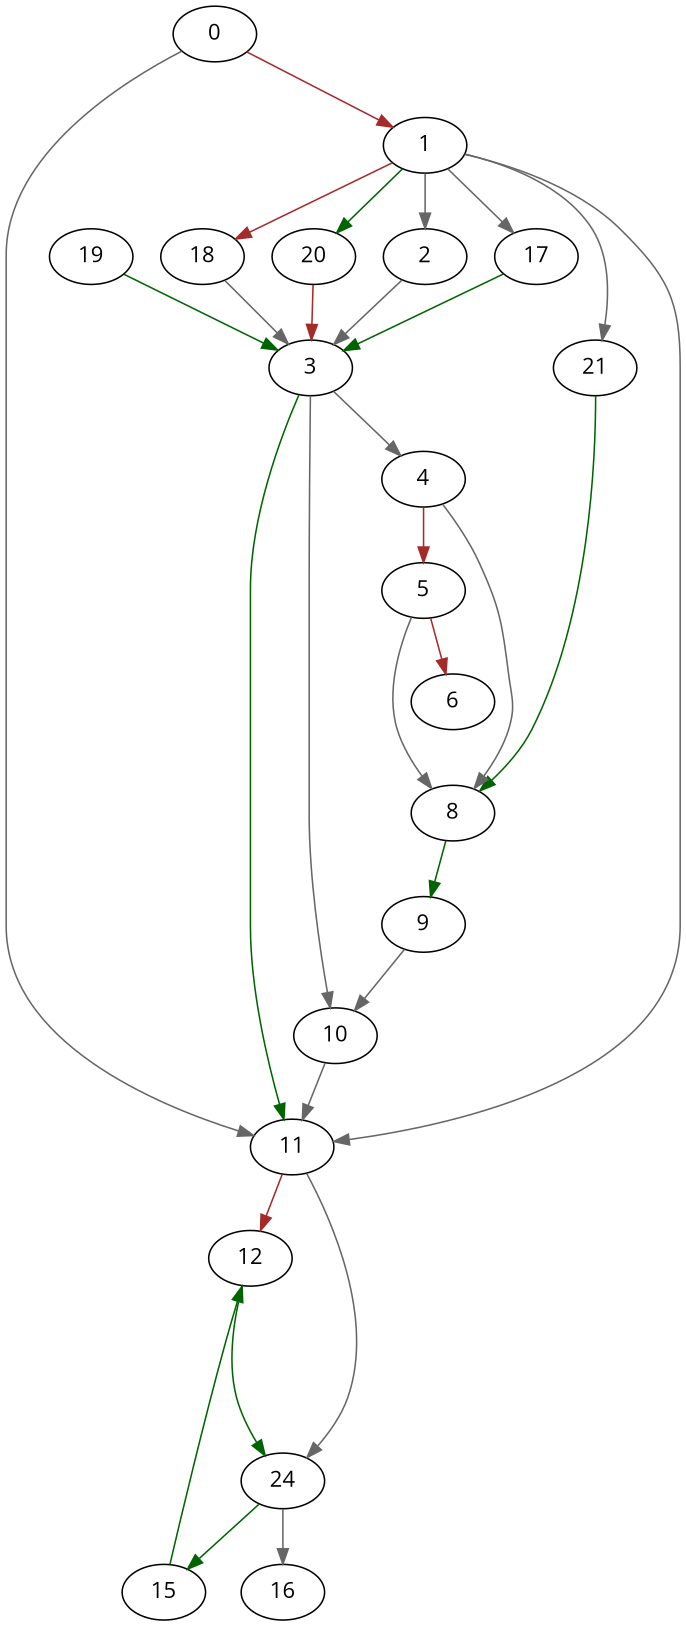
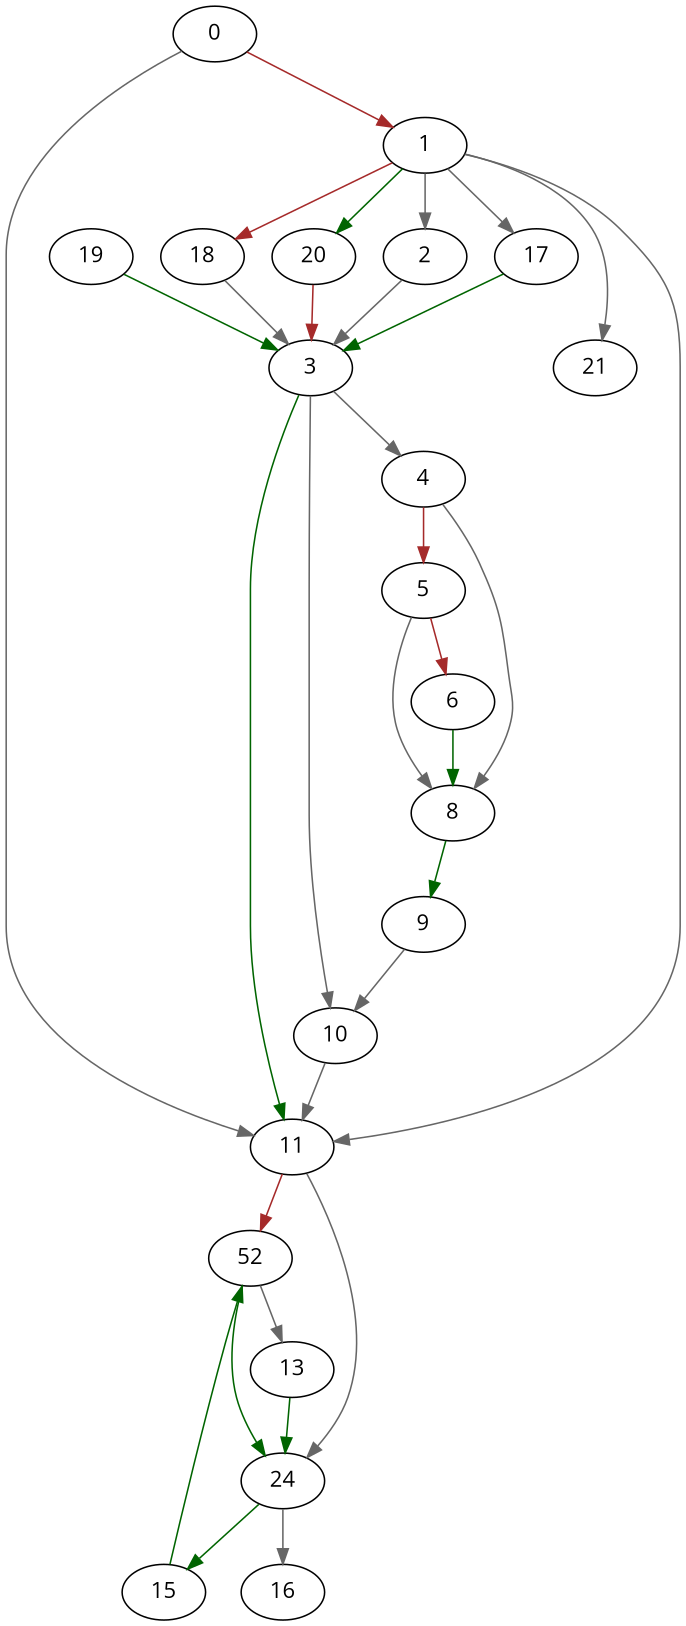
(576, 598) -> (453, 750)
(250, 1258) -> (250, 1258)
none -> (292, 1370)
